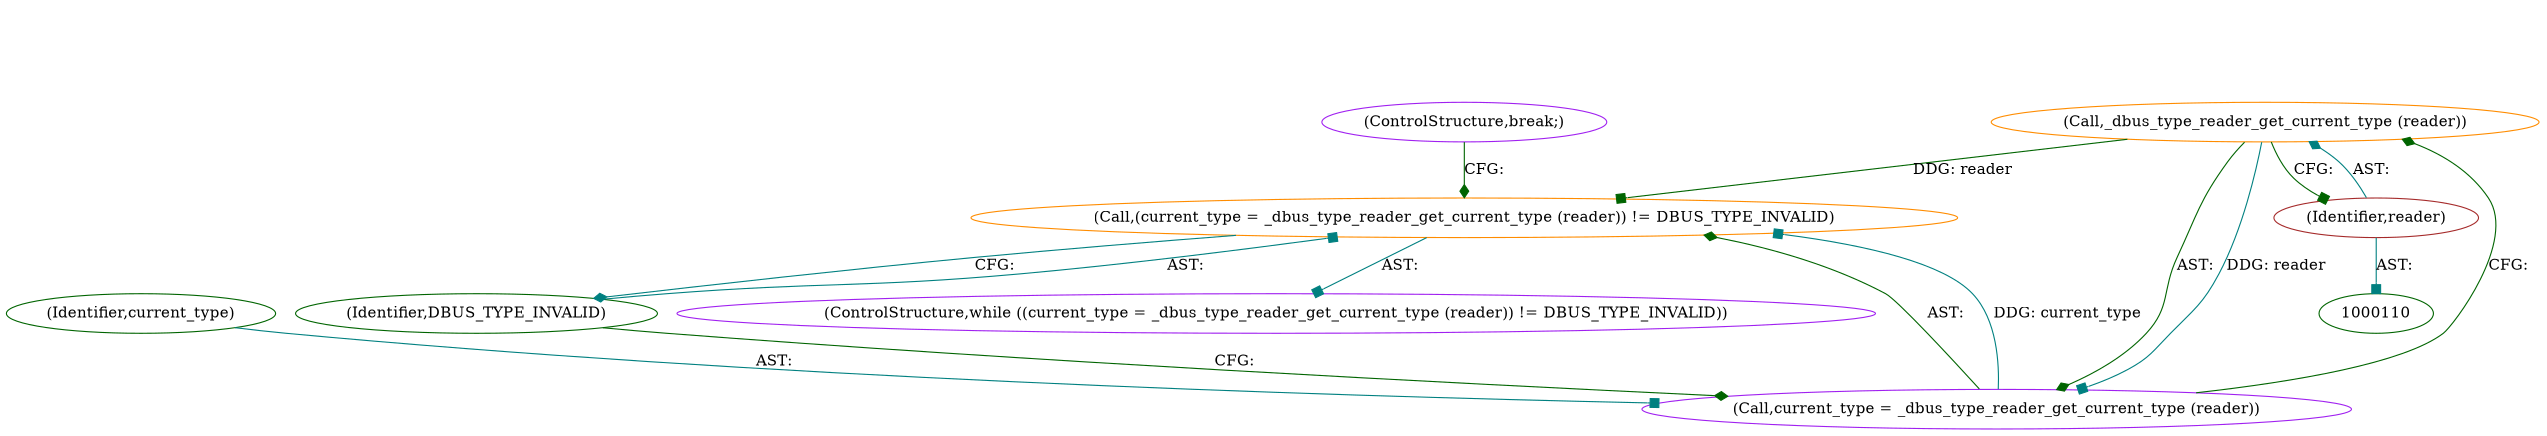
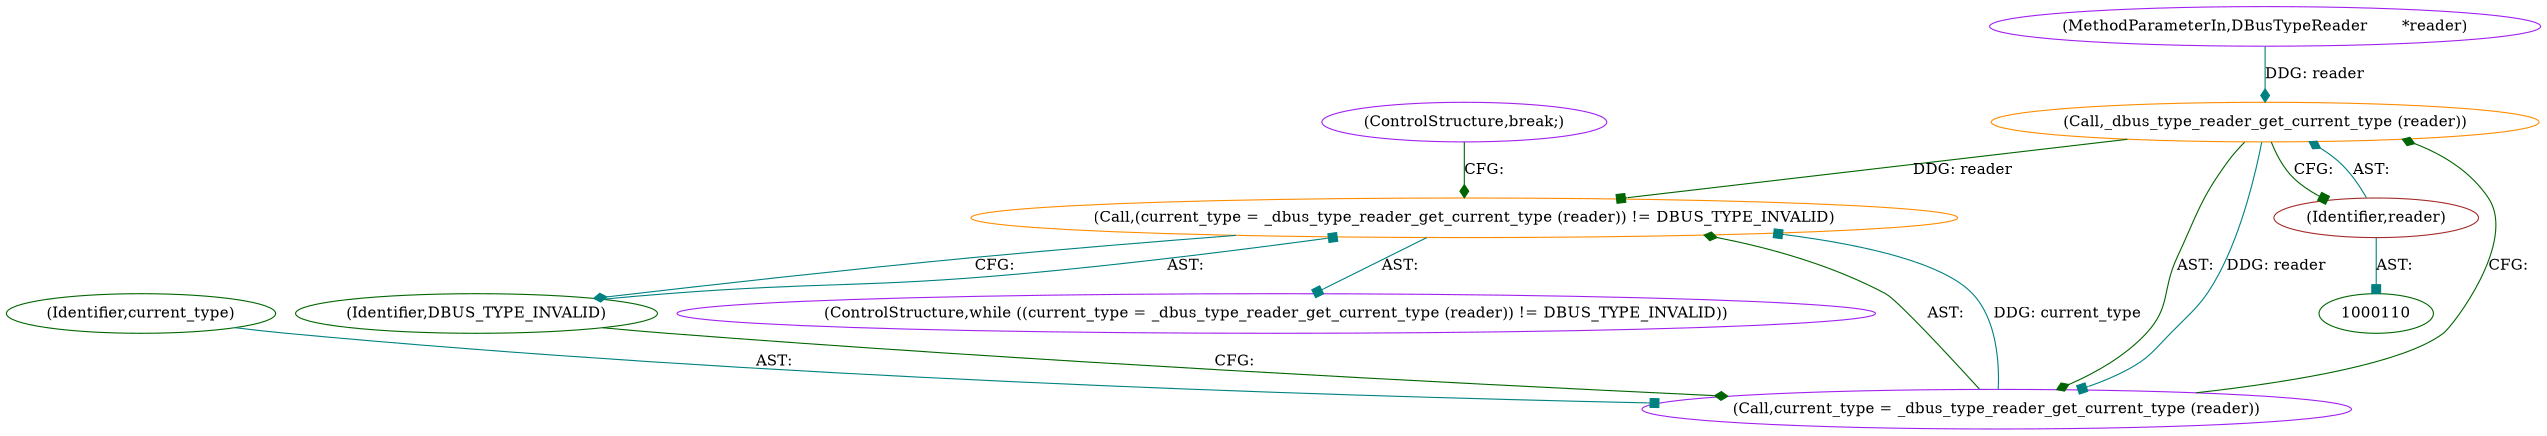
none -> (2265, 26)
